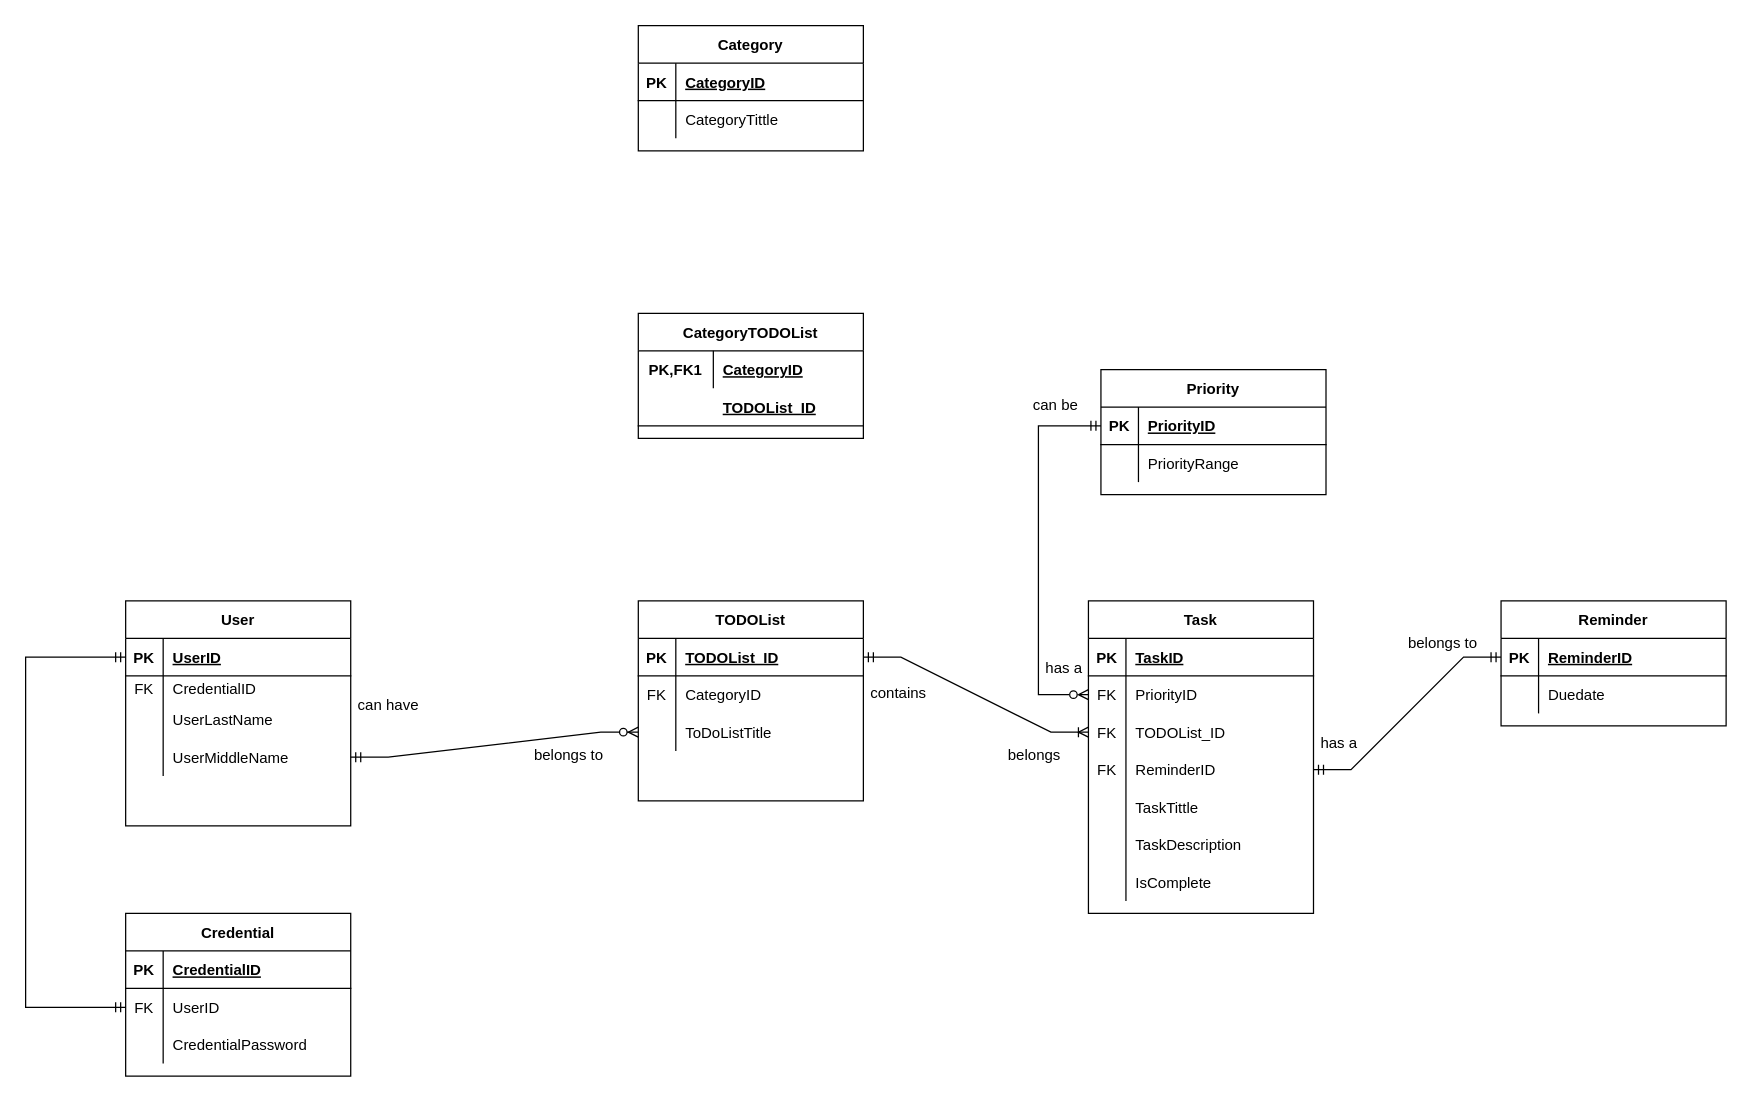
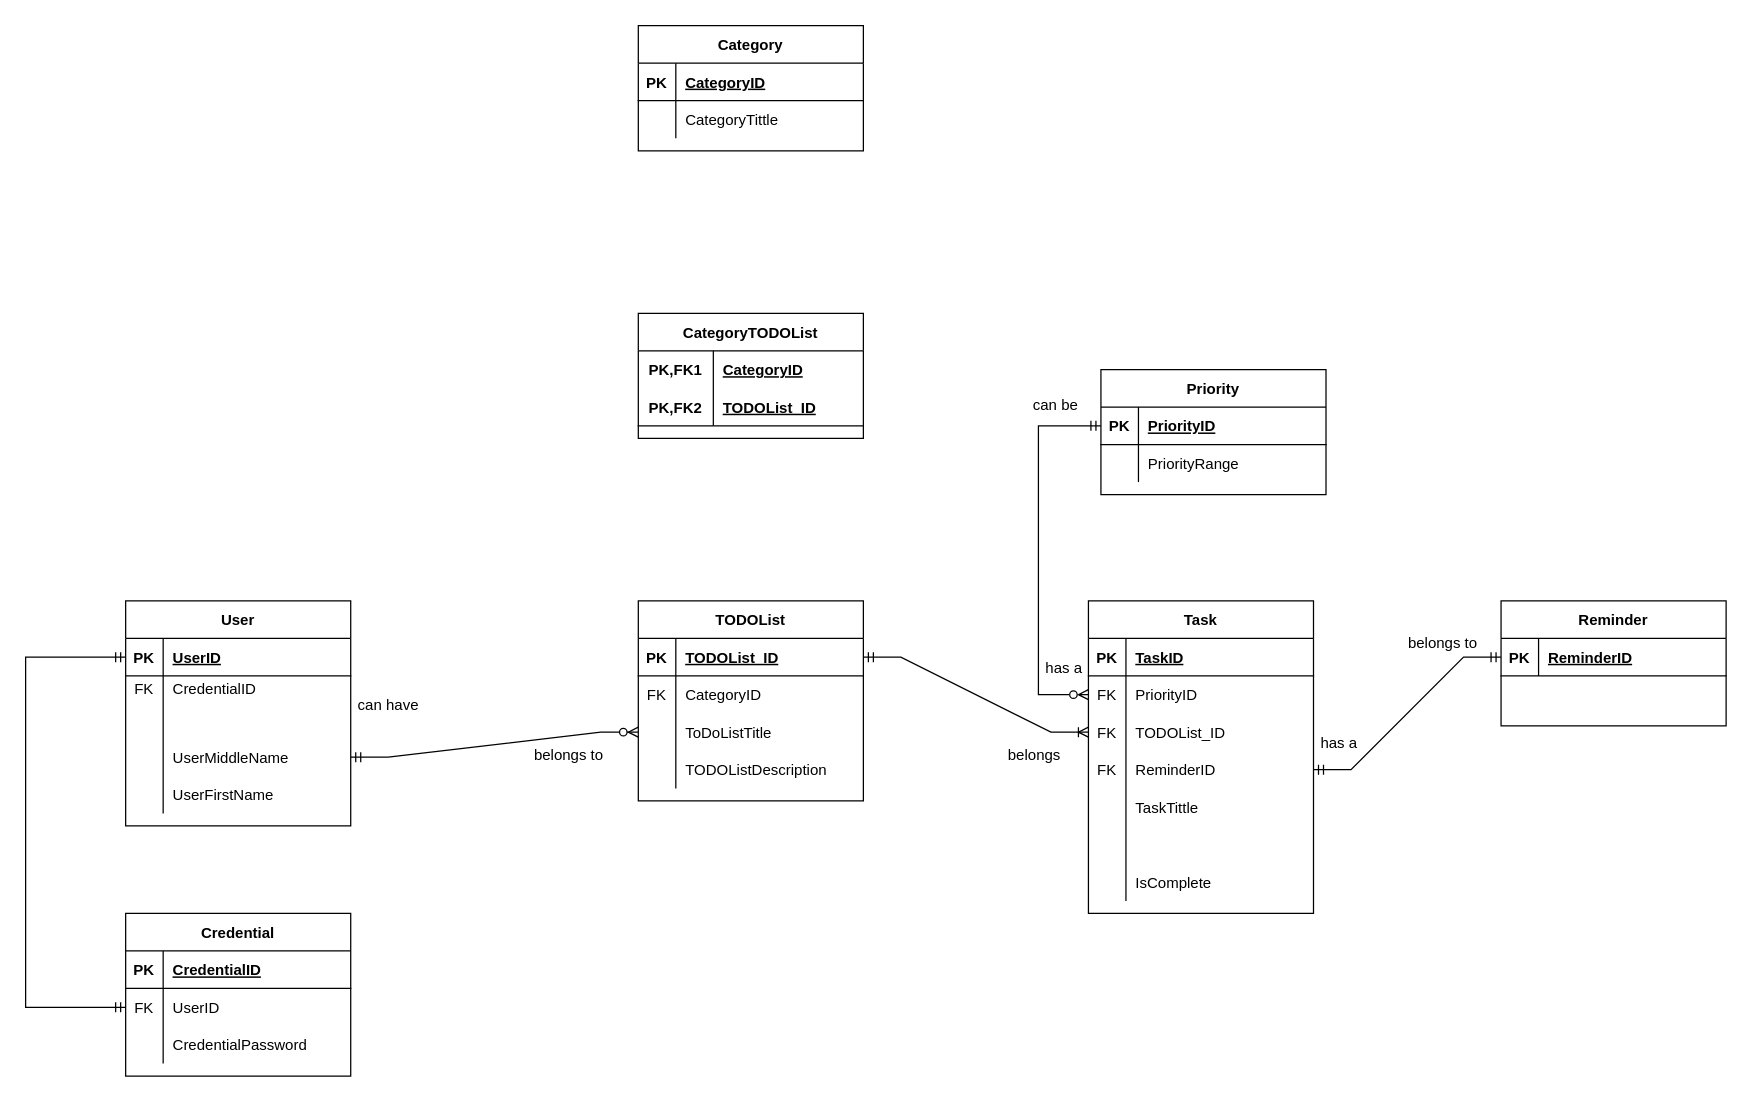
none -> (676, 407)
(901, 694) -> none
(1632, 694) -> none
(257, 719) -> none
none -> (769, 769)
none -> (257, 794)
(1219, 844) -> none
